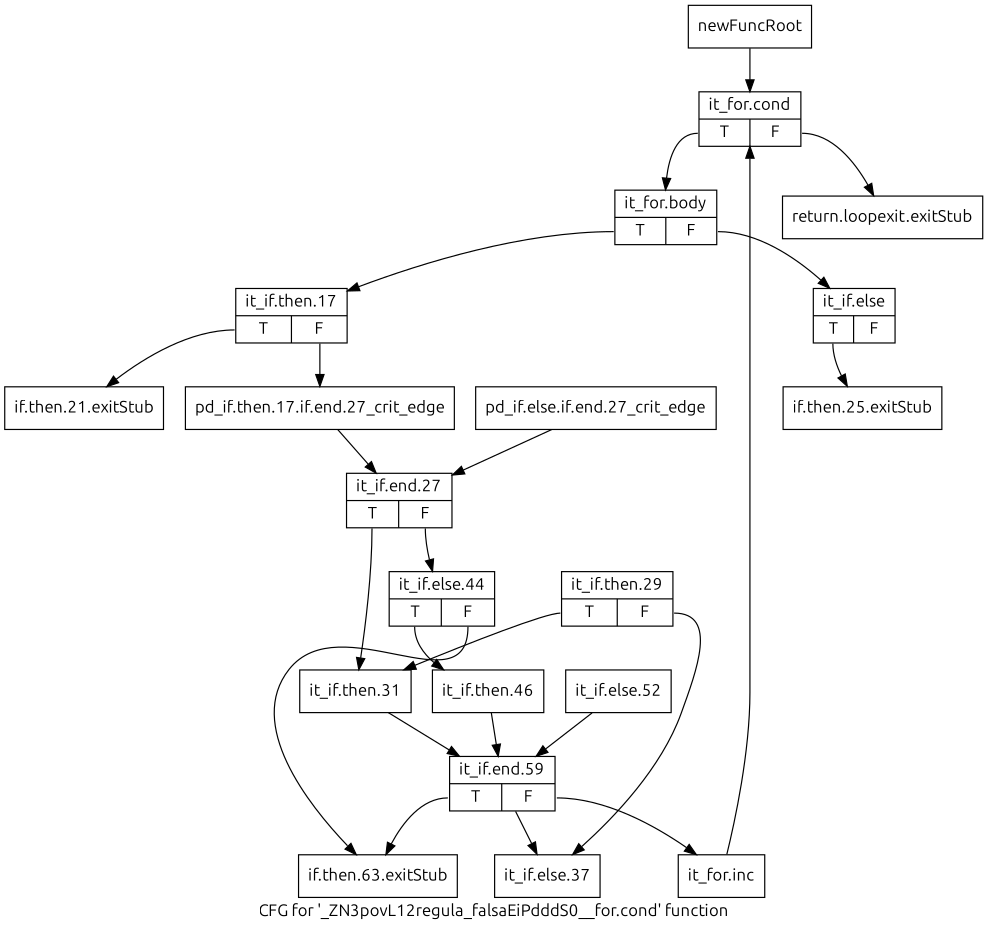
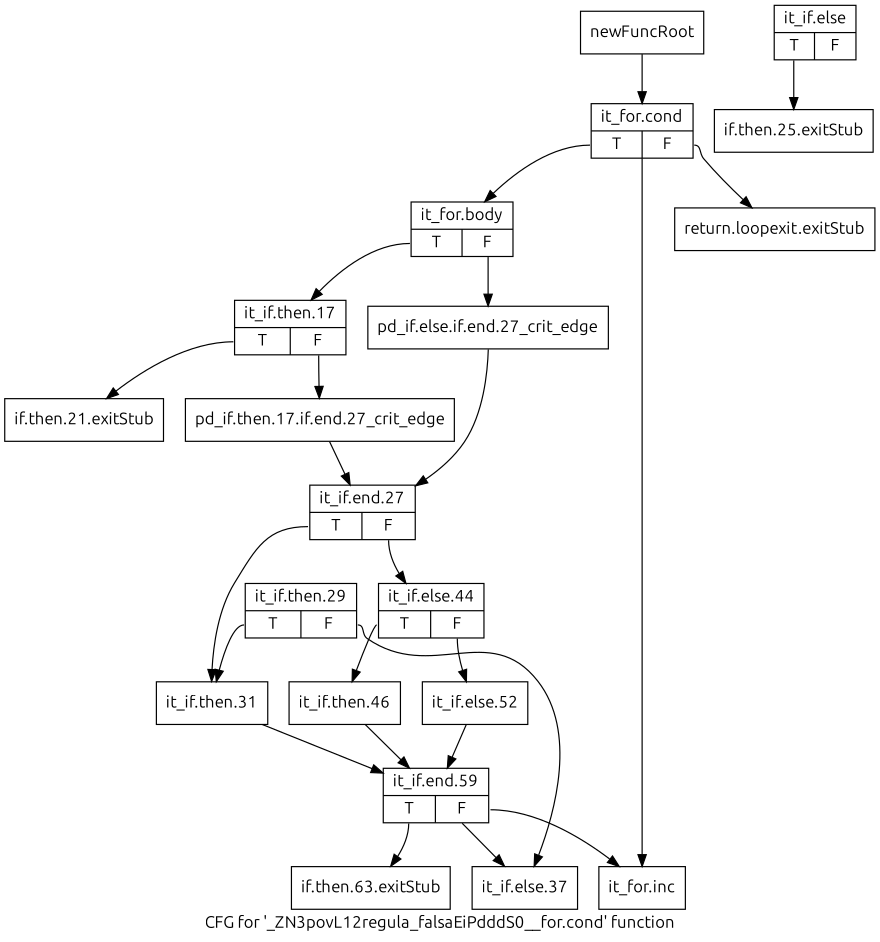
(773, 247) -> (488, 276)
(750, 507) -> (642, 506)
(291, 668) -> (460, 661)
